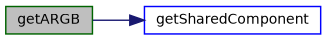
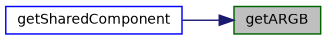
(111, 20) -> (201, 20)
